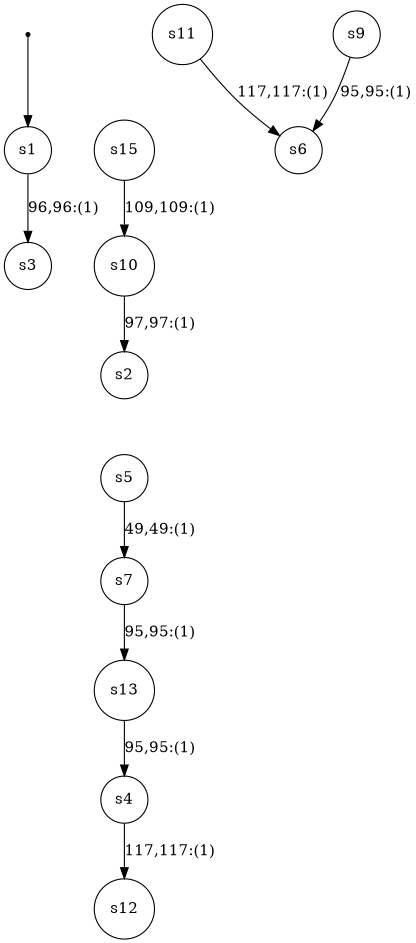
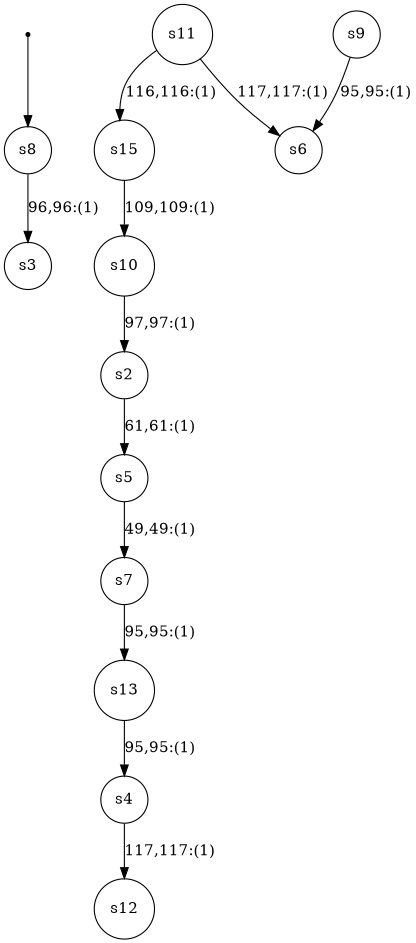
none -> (131, 75)
(28, 150) -> (28, 150)
none -> (124, 421)
